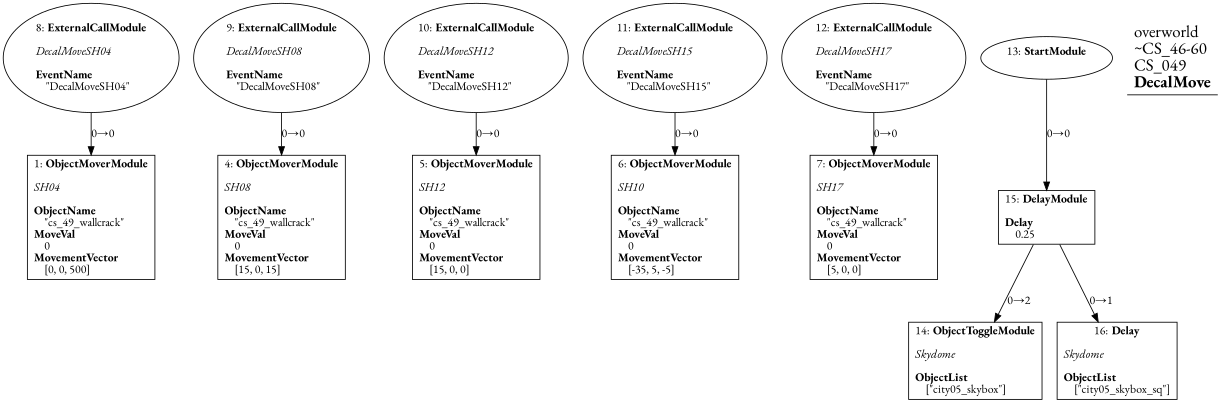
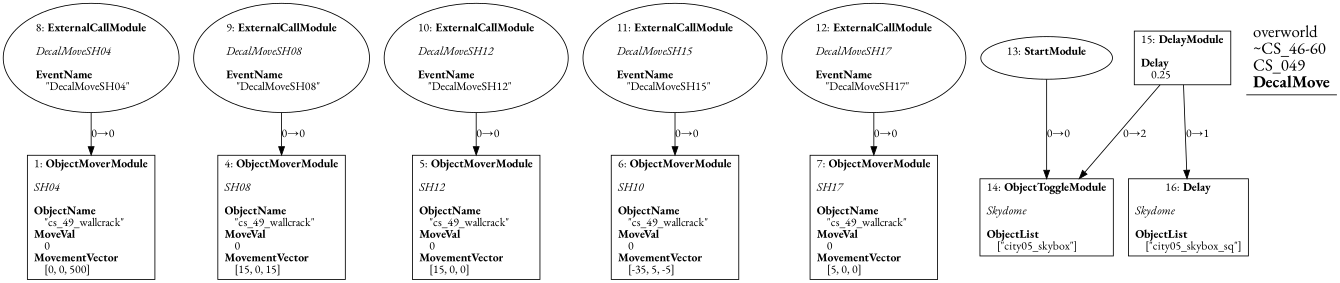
(1047, 131) -> (1047, 125)
